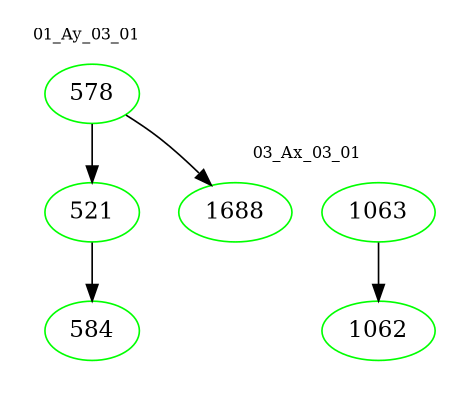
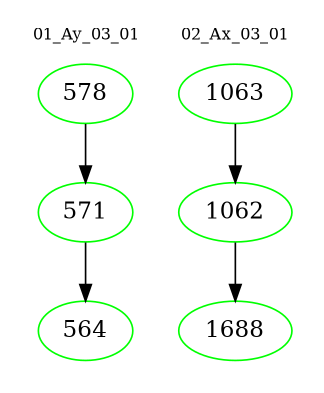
(177, 152) -> (235, 263)
(307, 154) -> (235, 35)
(92, 212) -> (86, 212)
(92, 331) -> (86, 331)
